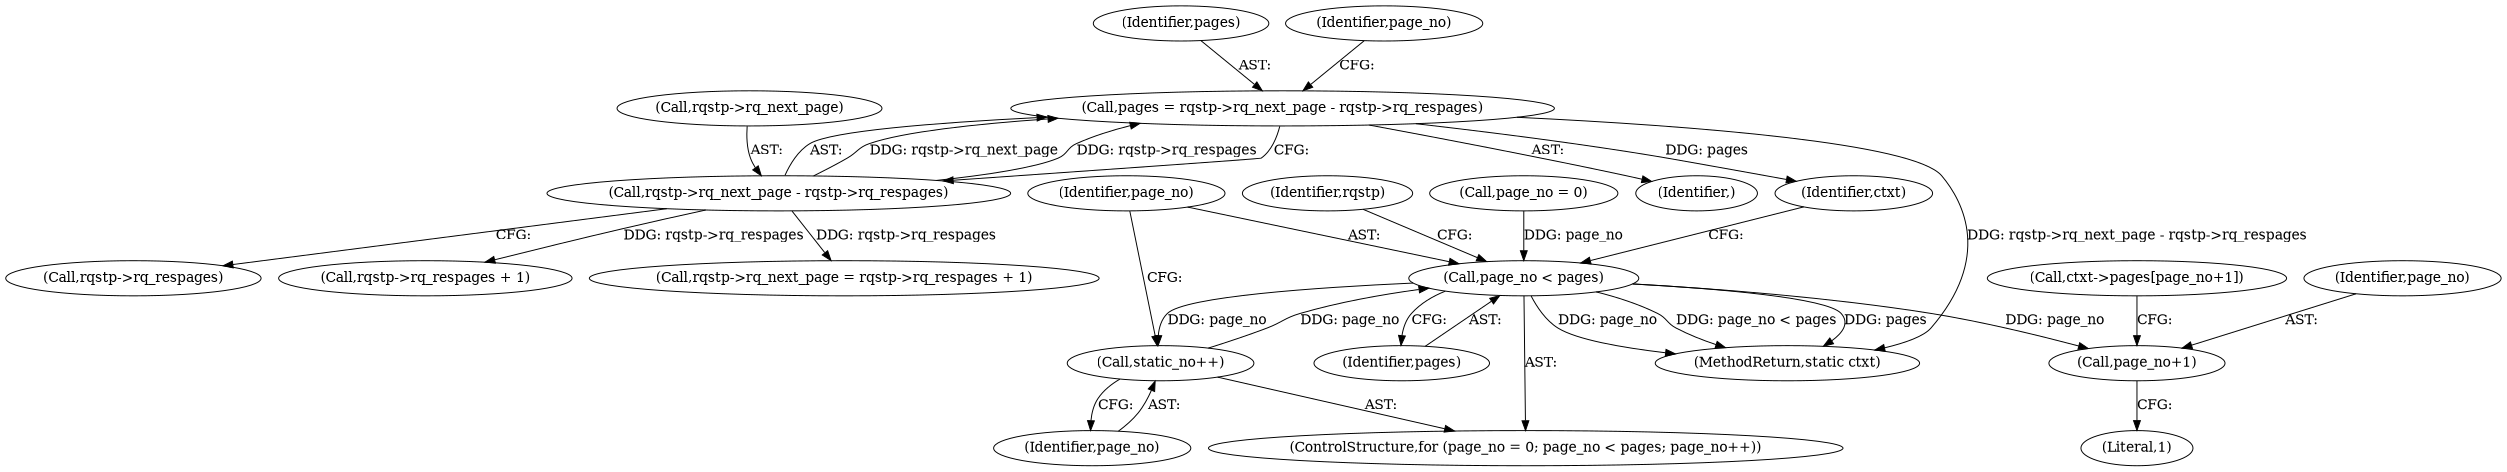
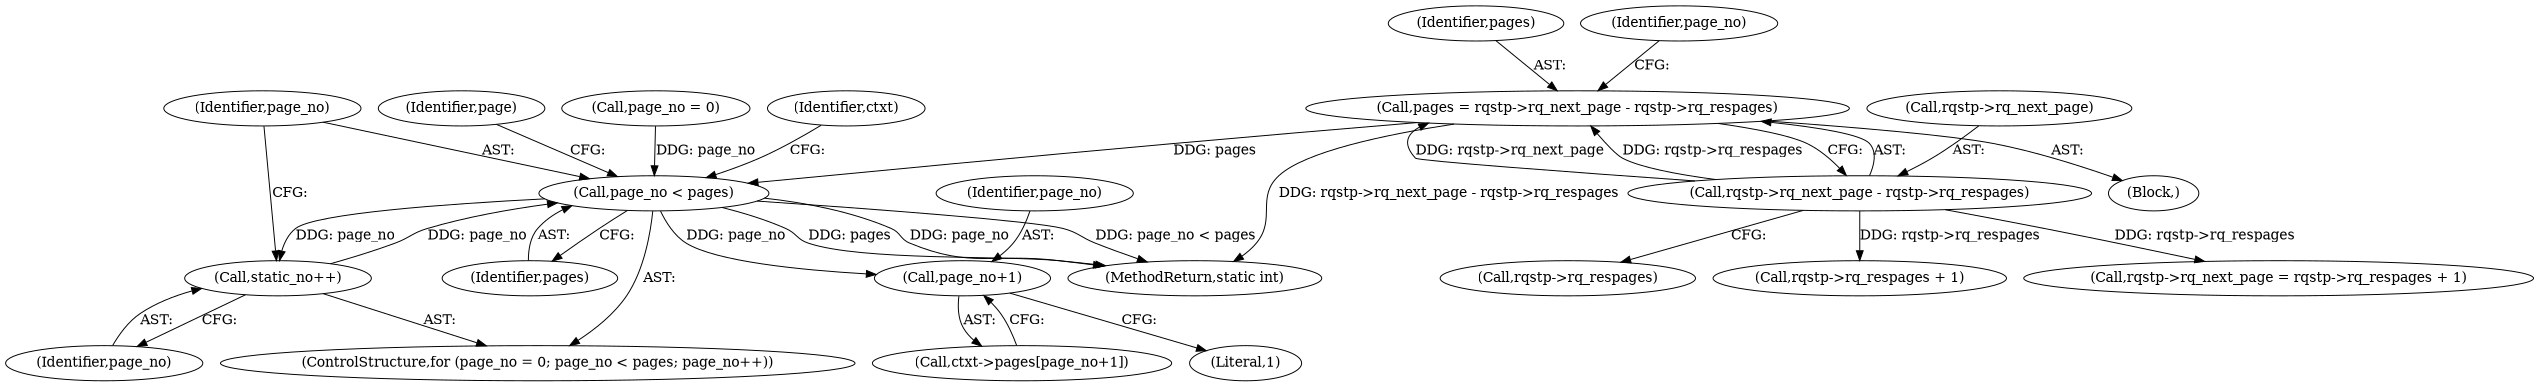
(1602, 148) -> (1087, 151)
(1327, 193) -> (462, 108)
(1697, 193) -> (2154, 193)
none -> (960, 320)
(1787, 363) -> (1195, 278)
